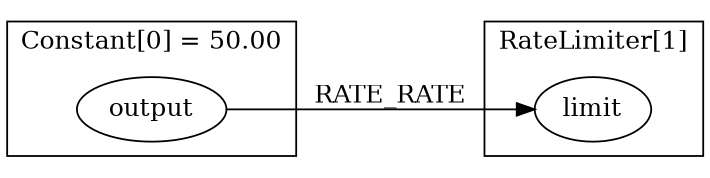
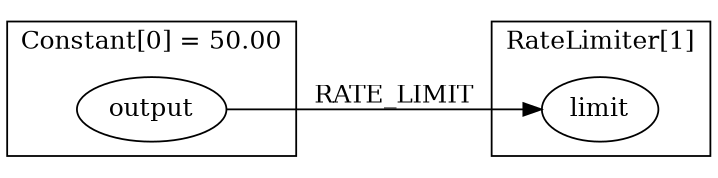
(390, 96) -> (394, 96)
